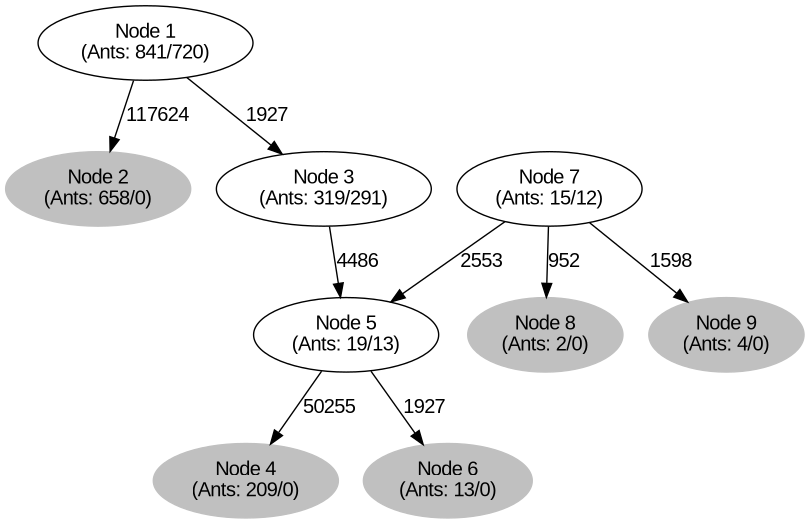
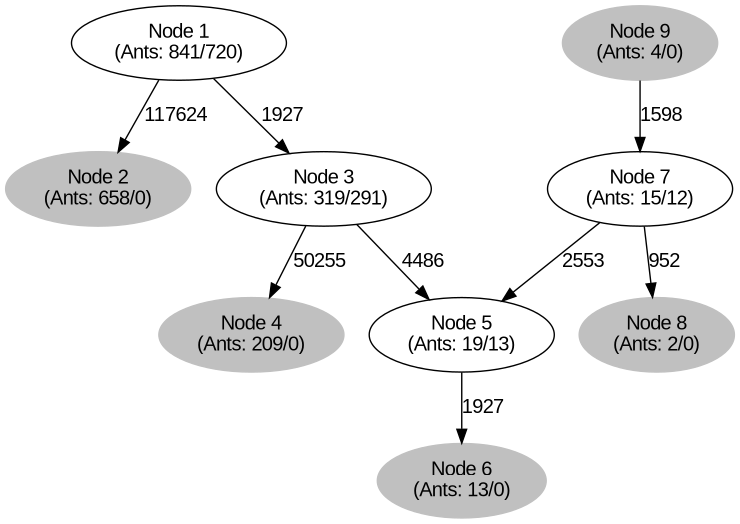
(633, 258) -> (640, 109)
(300, 402) -> (291, 255)
